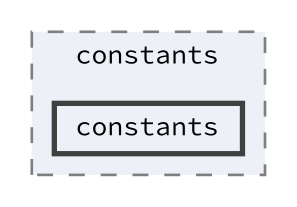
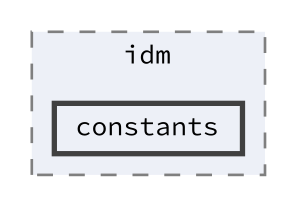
(148, 57) -> (148, 57)
